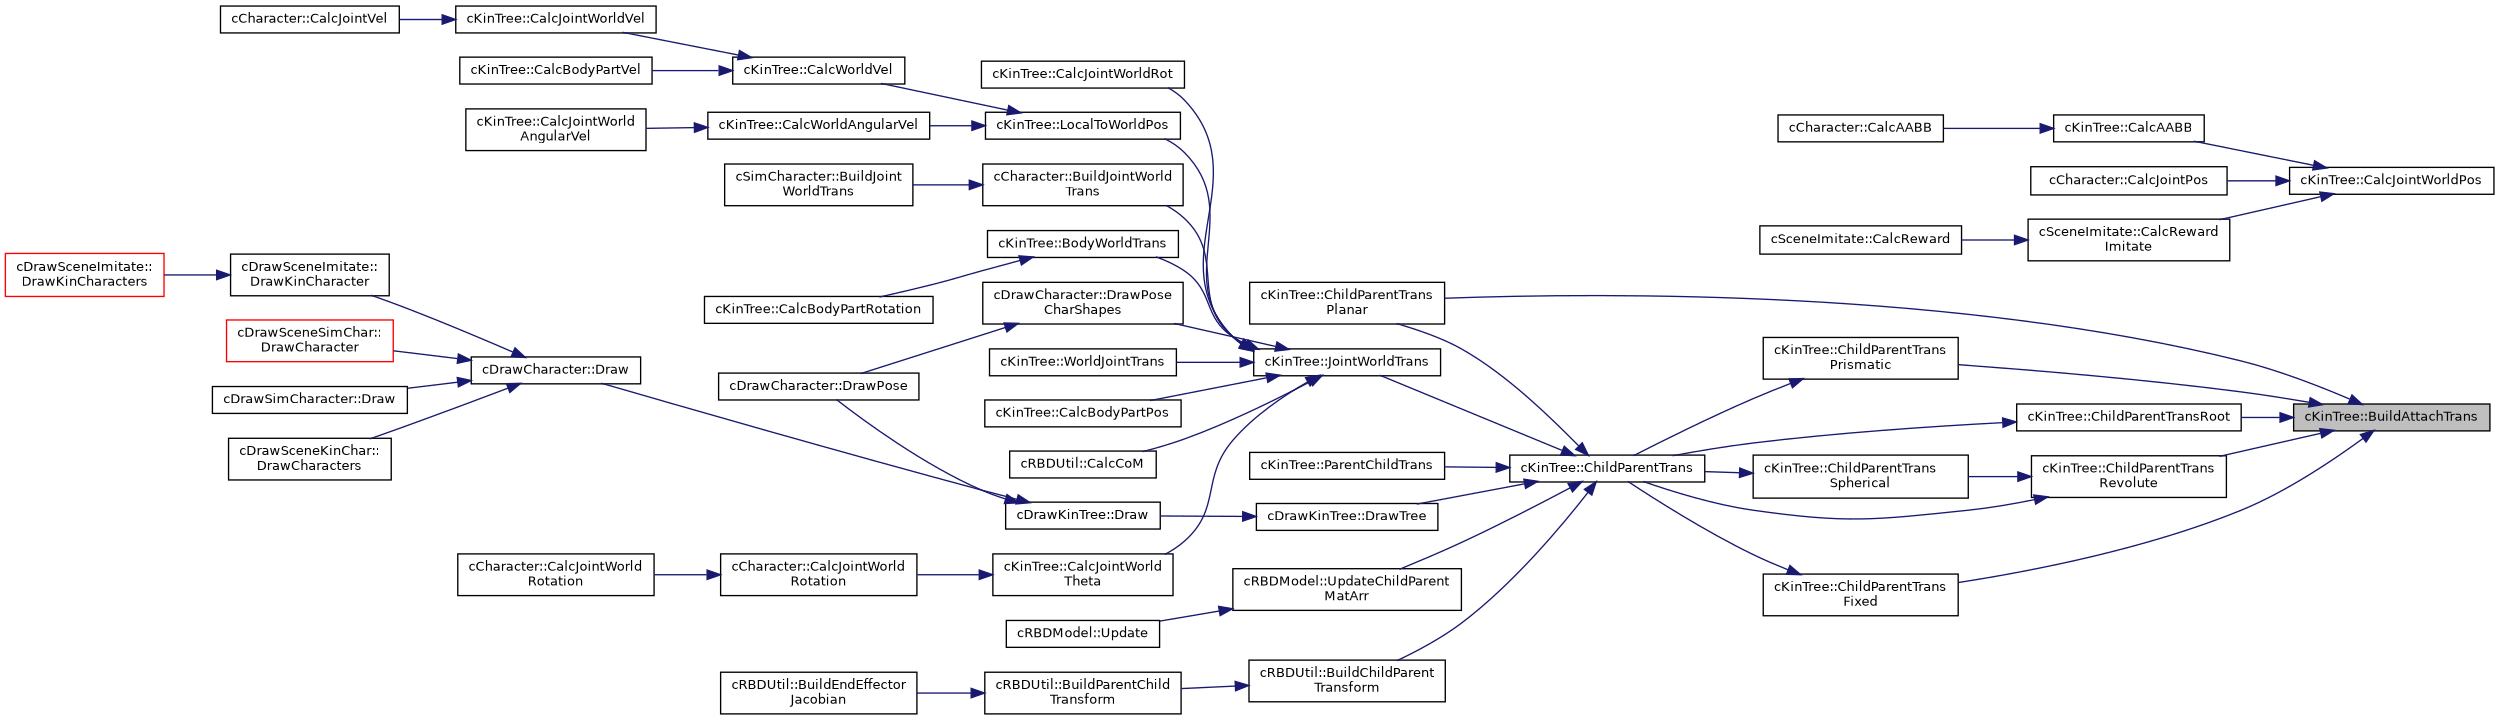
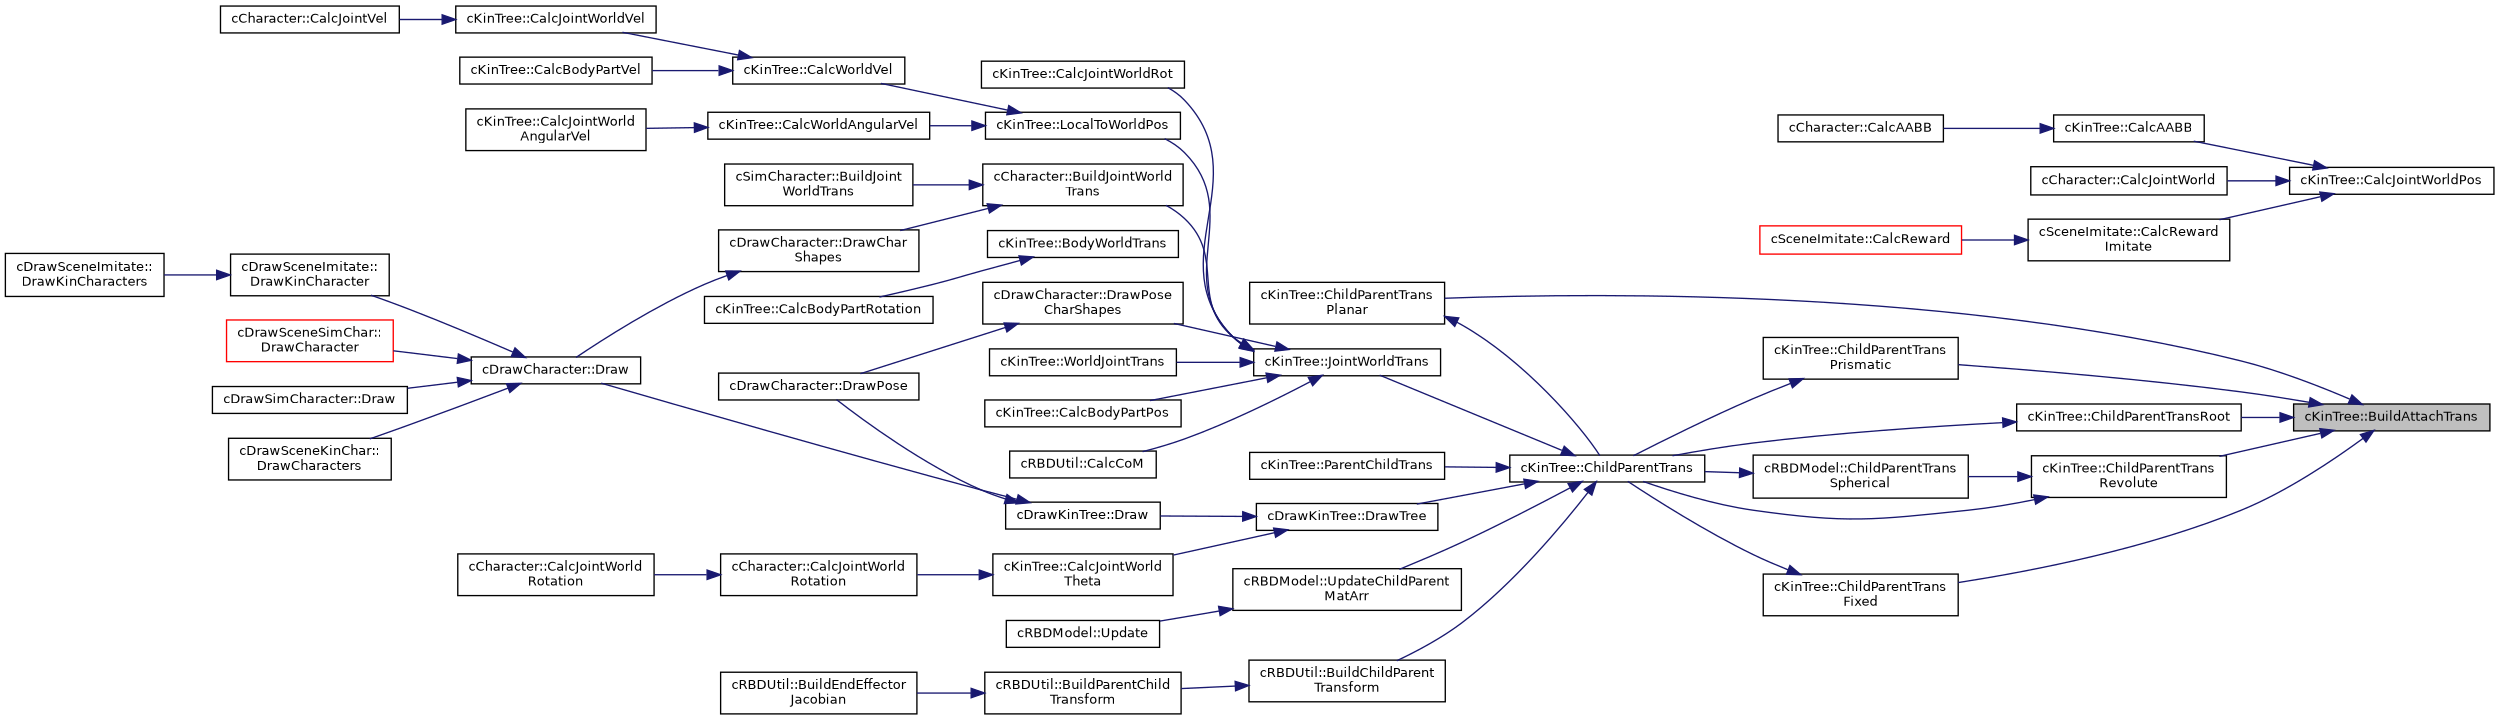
(2129, 181) -> (2129, 181)
(1861, 240) -> (1861, 240)
none -> (819, 251)
(85, 275) -> (85, 275)
(1197, 282) -> none
(1496, 372) -> (1535, 381)
(1221, 458) -> (1224, 544)
(1861, 477) -> (1861, 477)
